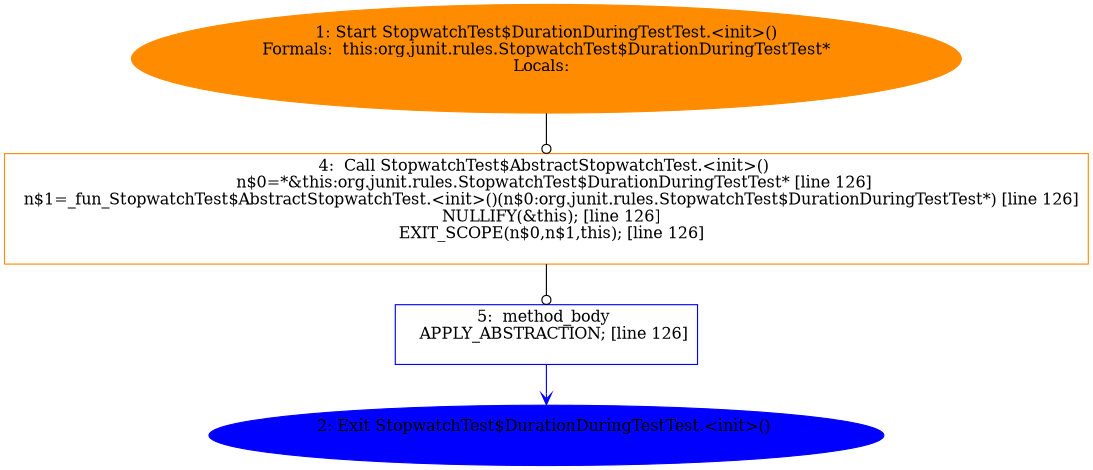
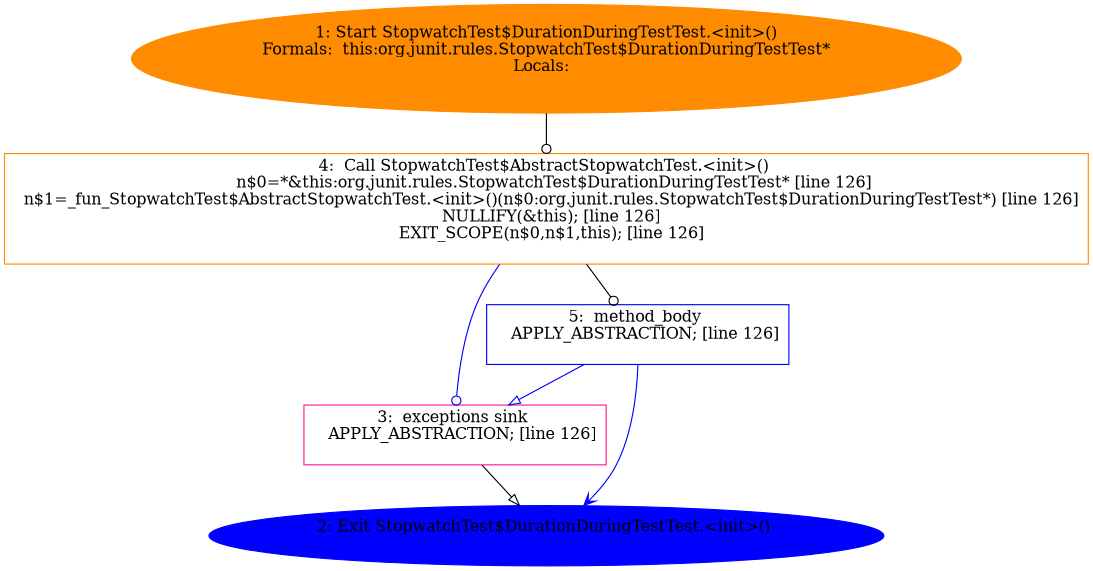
none -> (455, 435)
